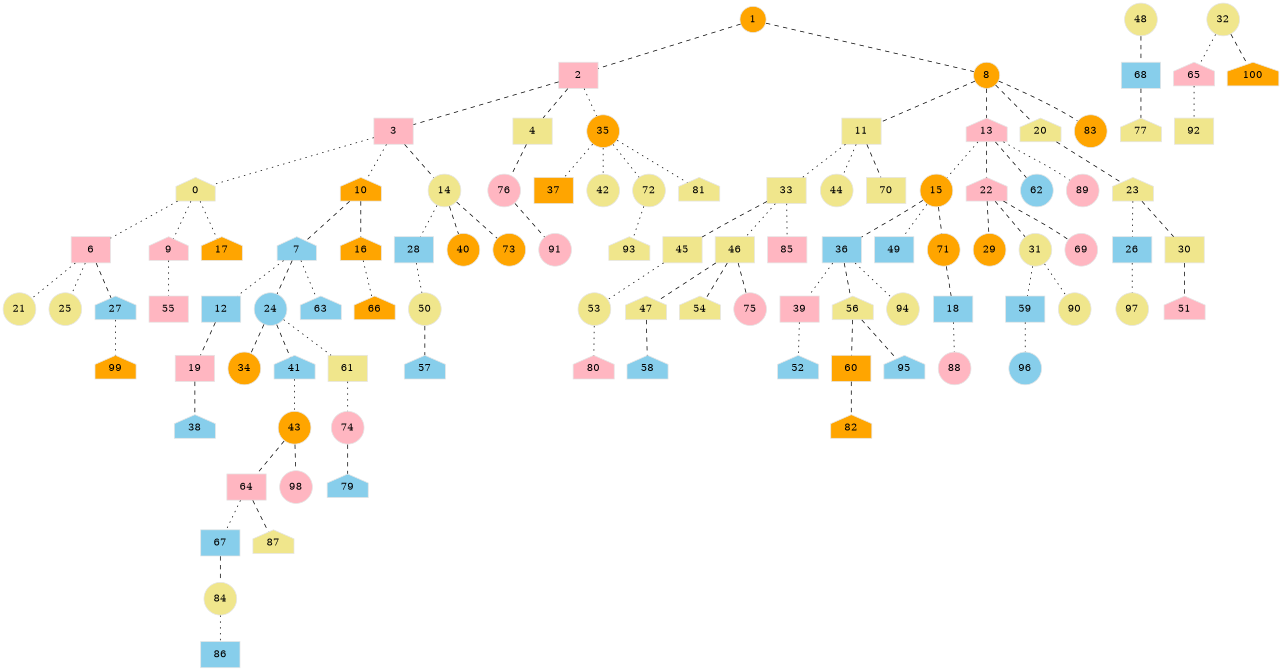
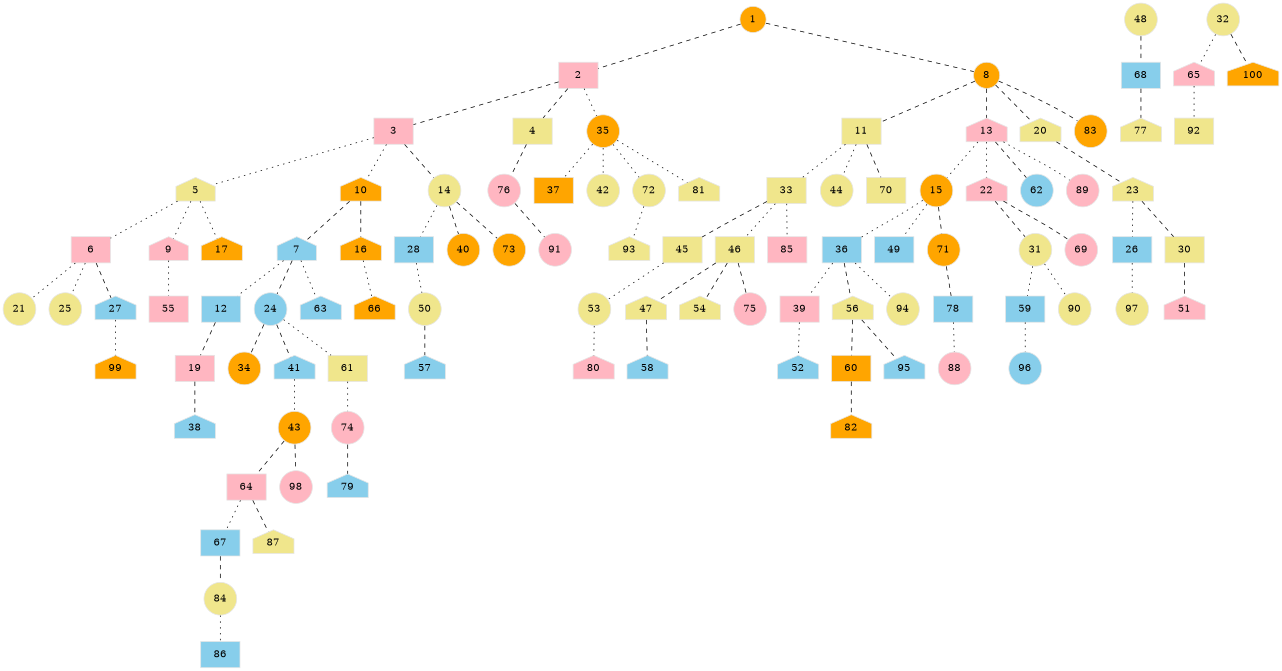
(987, 160) -> (987, 160)
(196, 190) -> (196, 190)
(892, 219) -> (892, 219)
(990, 250) -> none
(953, 309) -> (953, 309)
